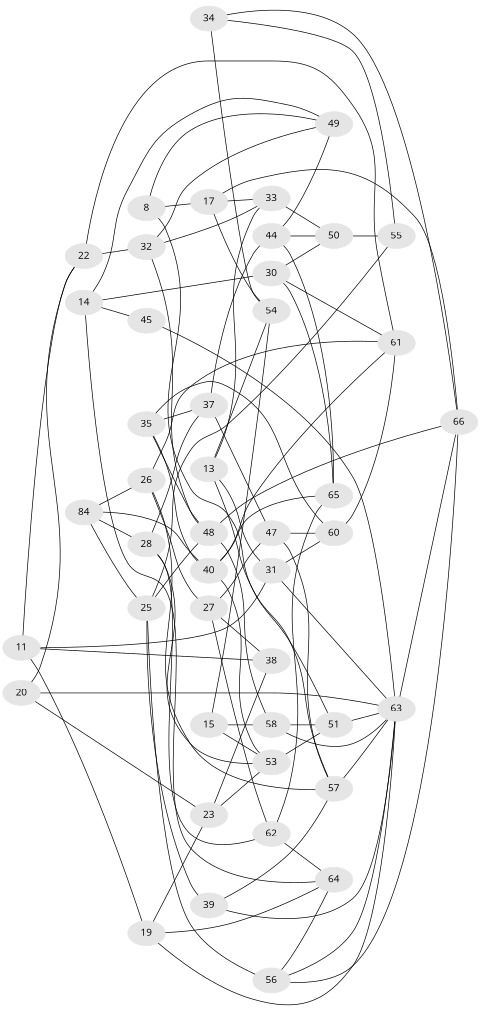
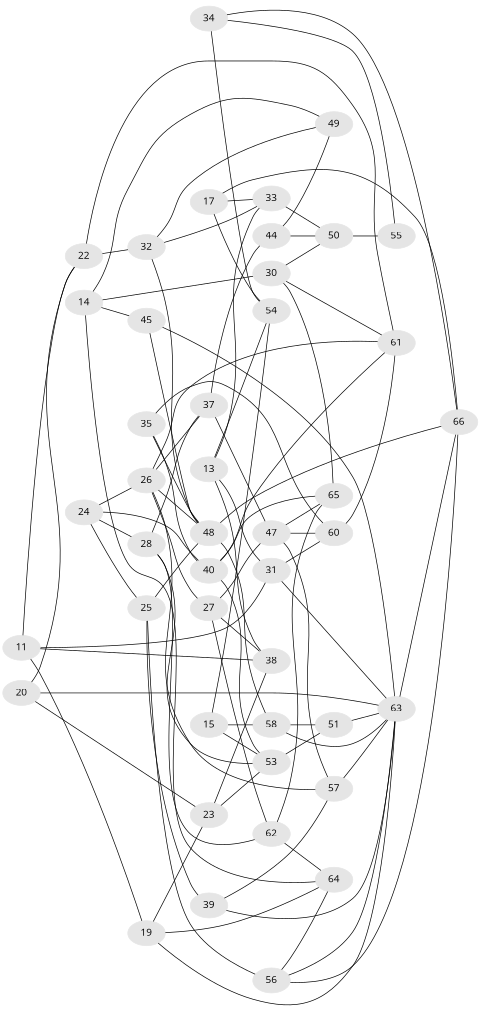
(147, 208) -> none
(323, 361) -> (303, 514)
none -> (167, 410)
(242, 410) -> none
(178, 415) -> (169, 453)
none -> (181, 509)
(84, 512) -> (84, 512)
(300, 669) -> (235, 549)
